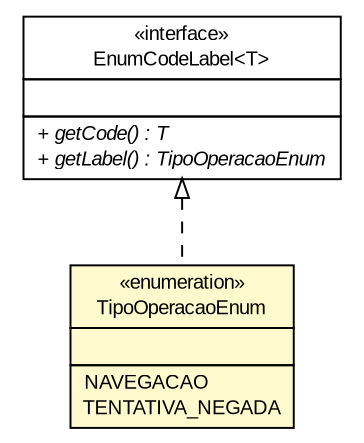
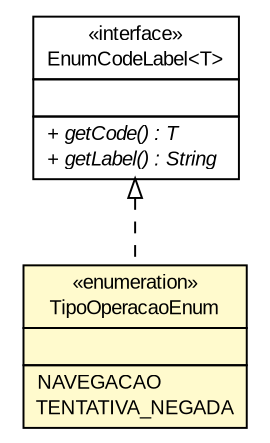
(182, 160) -> (132, 160)
